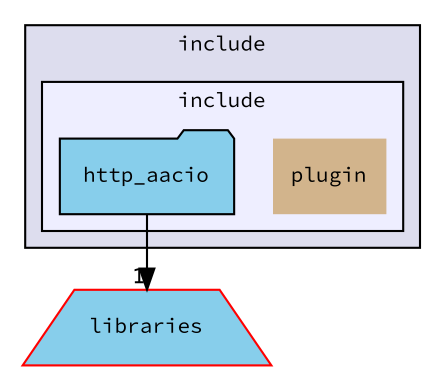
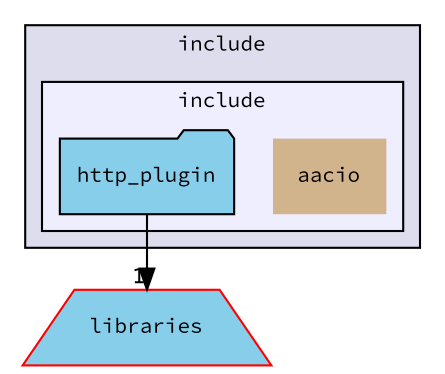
(147, 176) -> (147, 176)
(330, 176) -> (330, 176)
